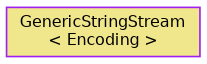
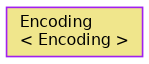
(103, 32) -> (75, 32)
